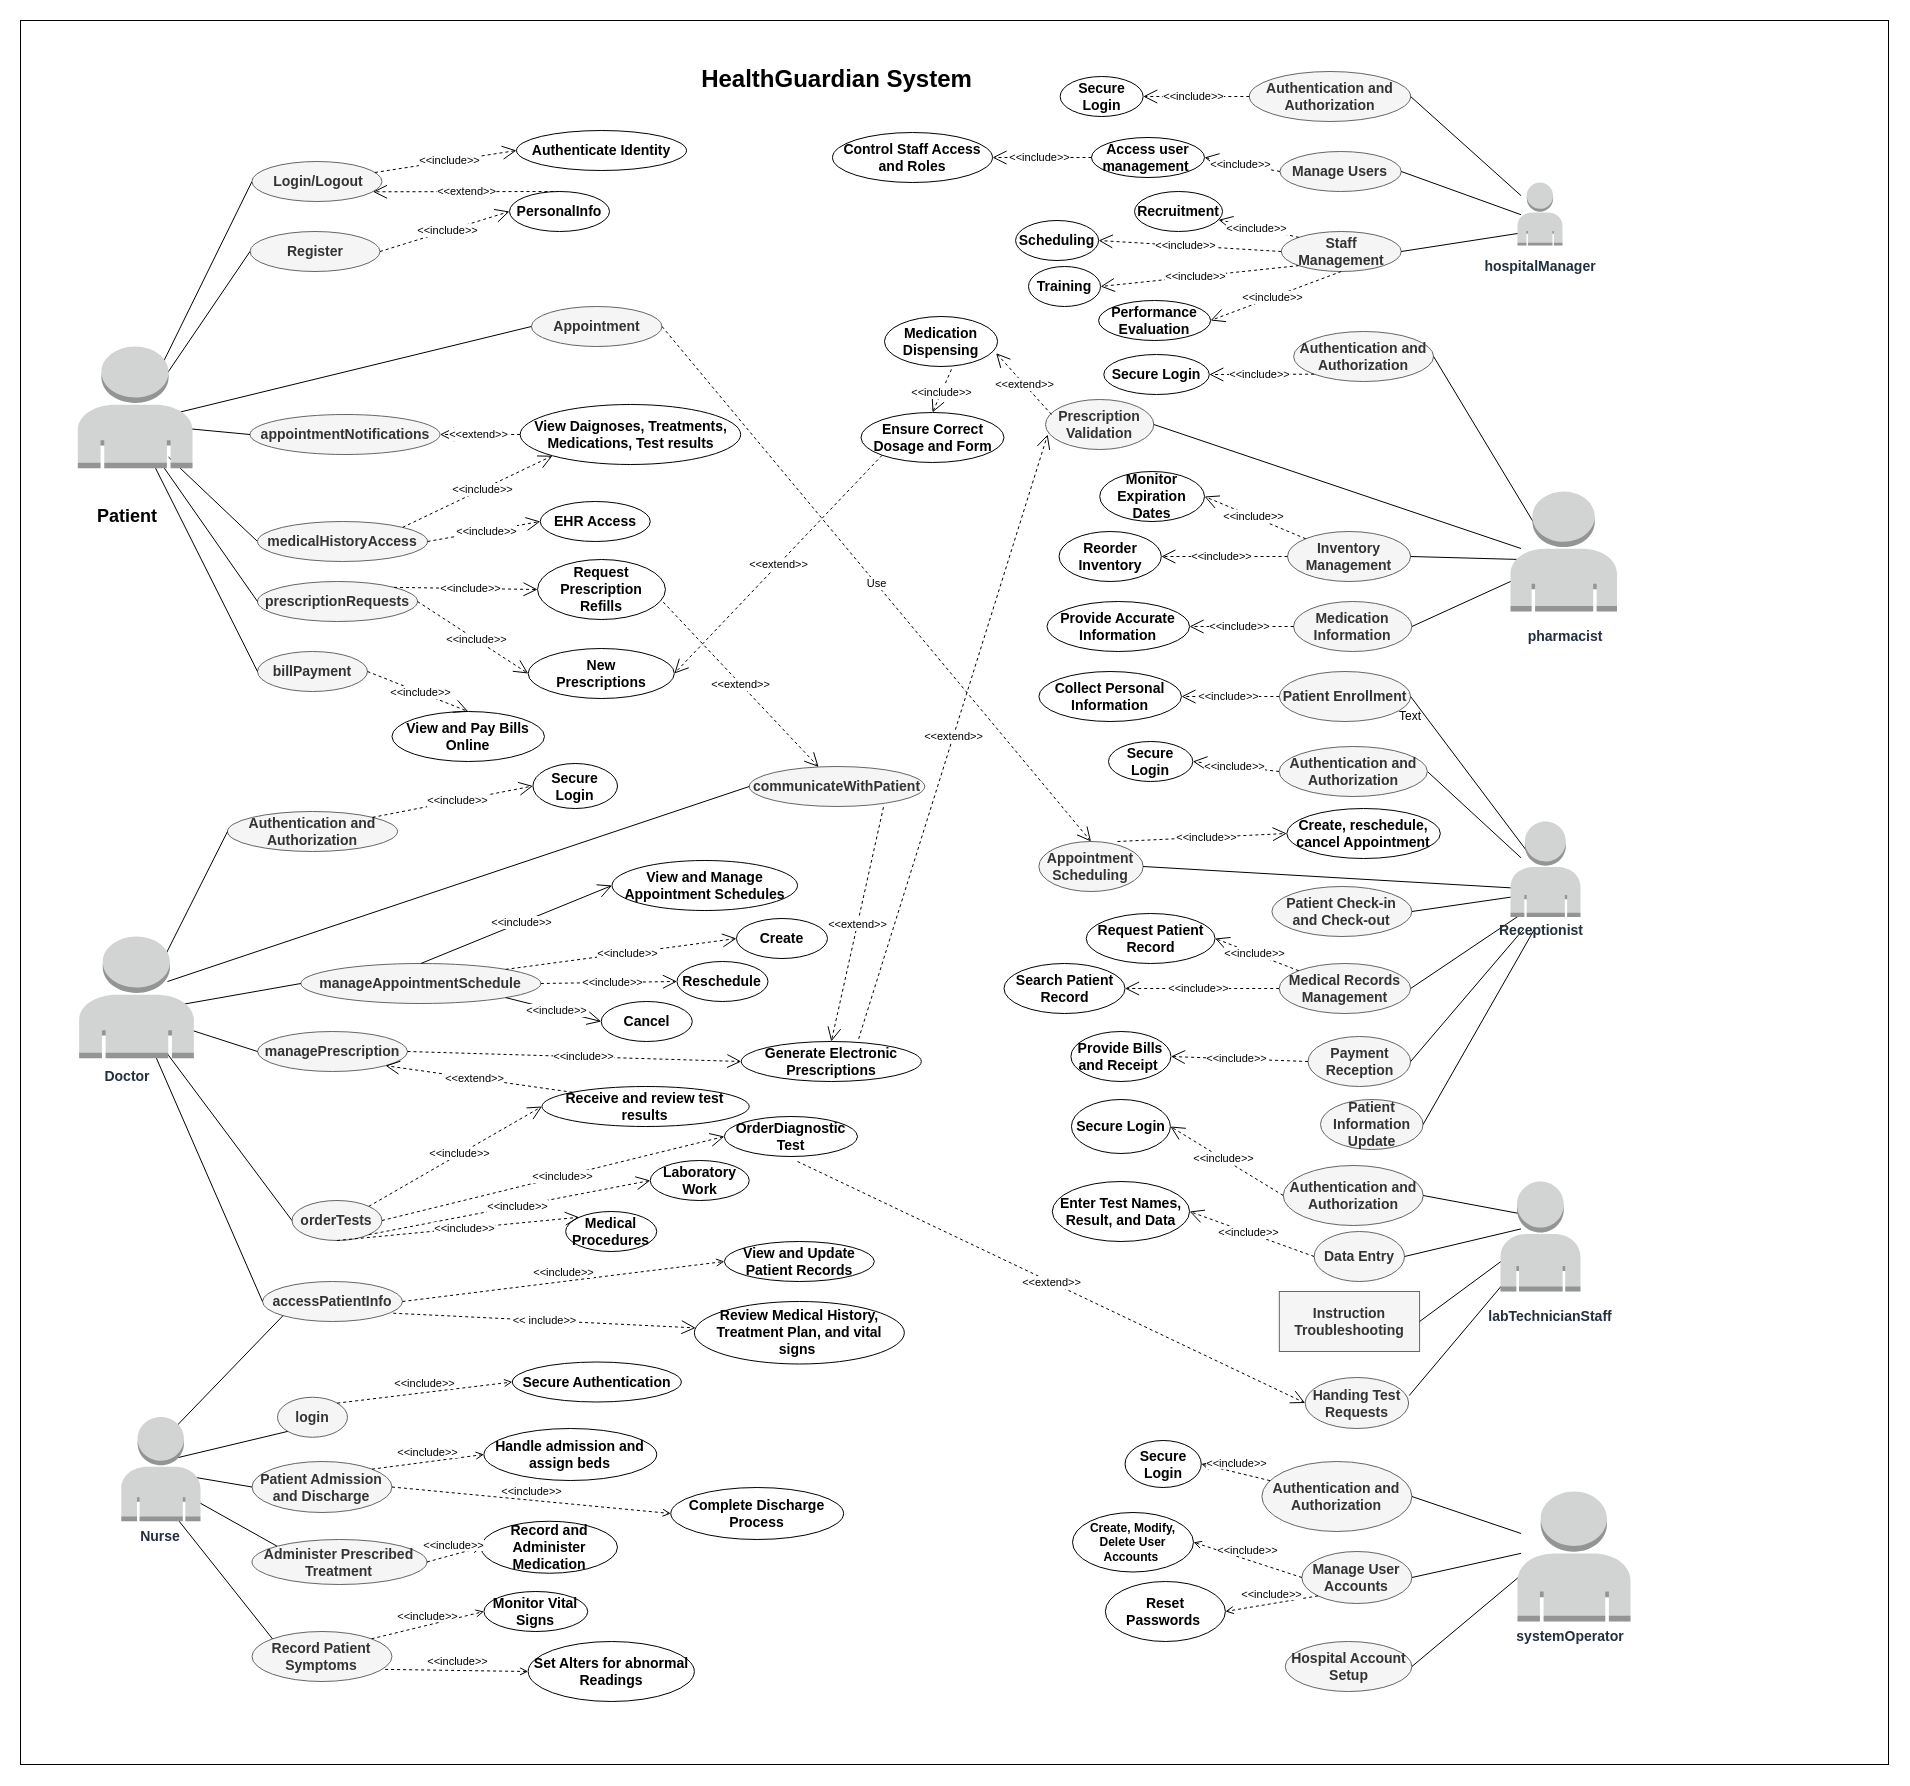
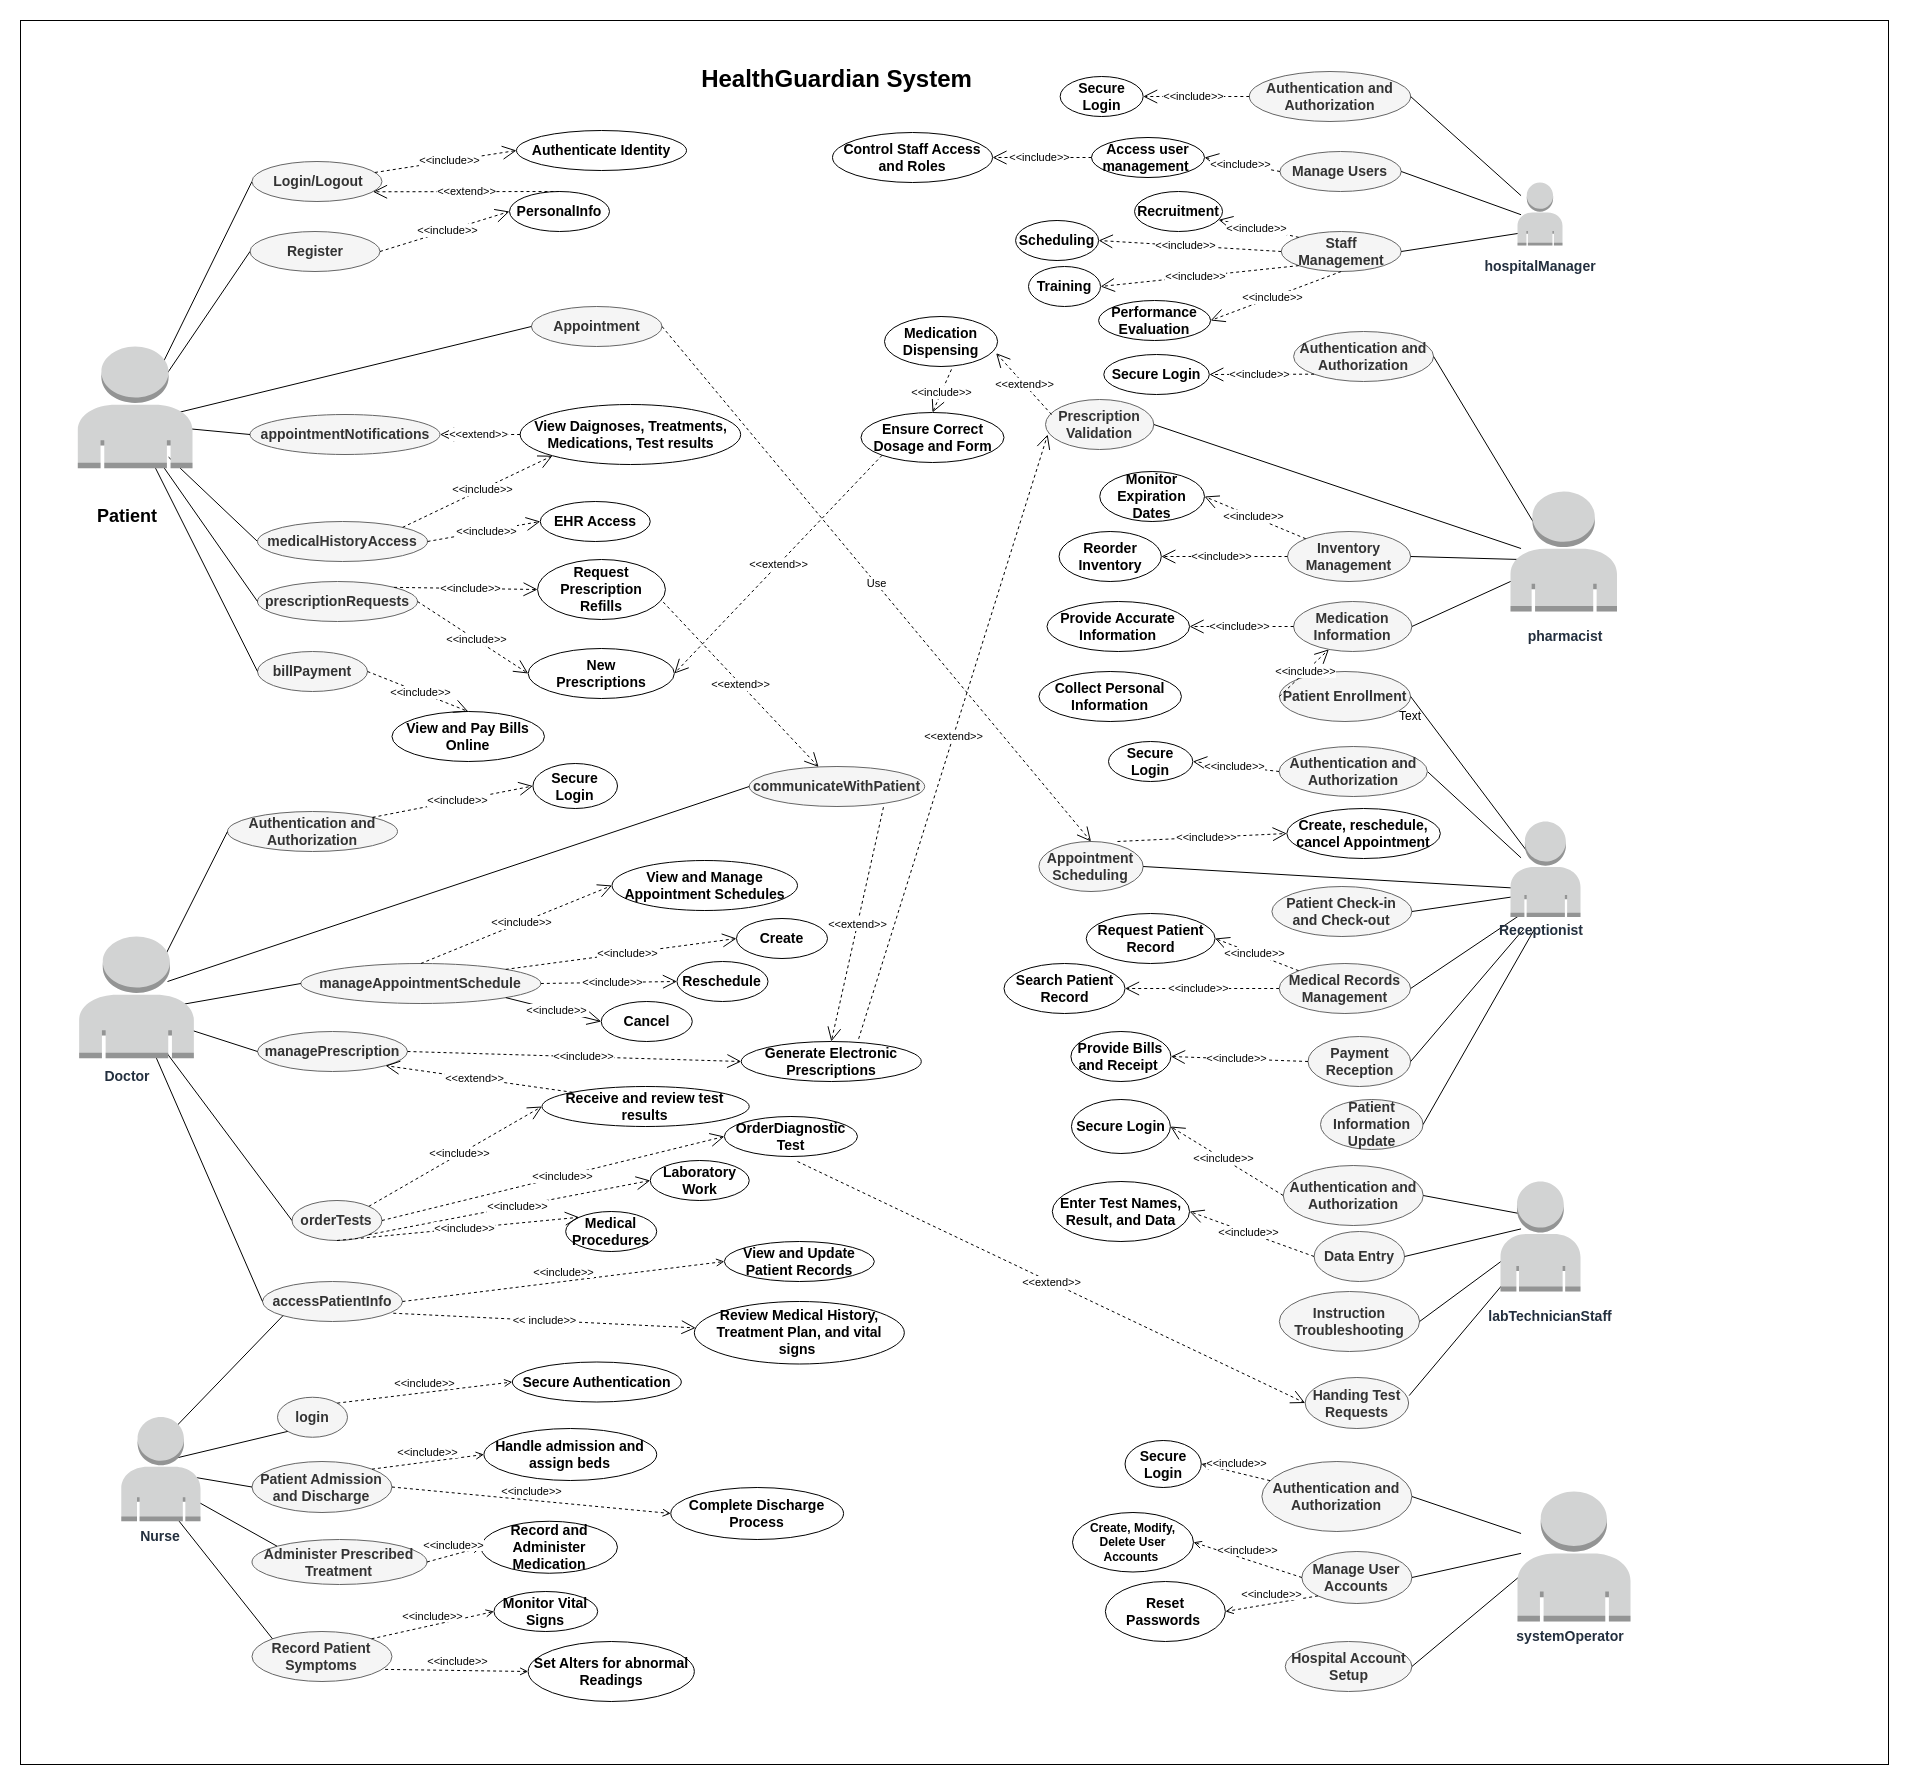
(1232, 697) -> (1313, 664)
(464, 946) -> (464, 946)
(1349, 1322) -> (1349, 1322)
(536, 1612) -> (546, 1612)
